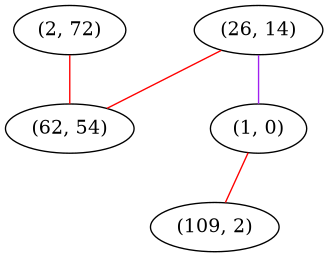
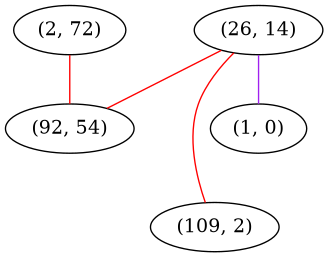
(70, 129) -> (70, 129)
(237, 178) -> (194, 122)
